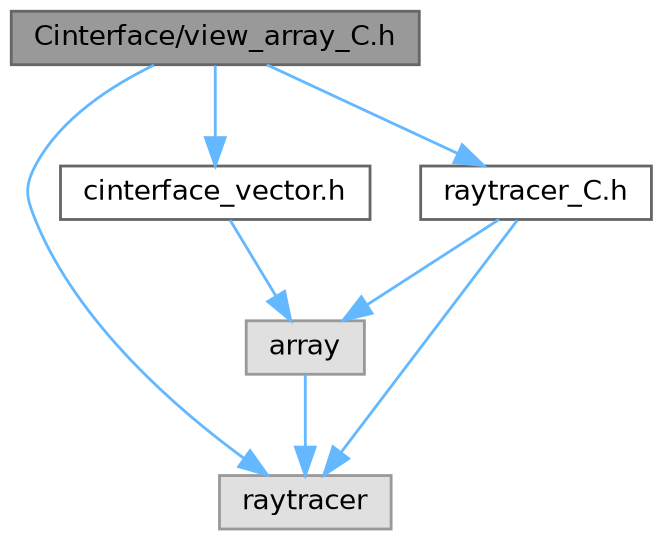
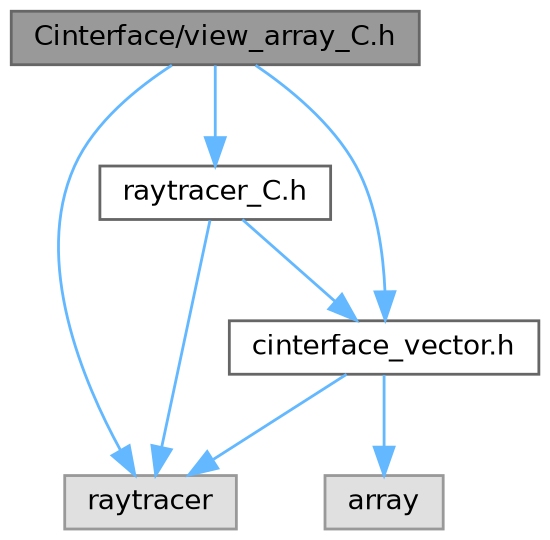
(433, 262) -> (289, 261)
(305, 411) -> (280, 417)
